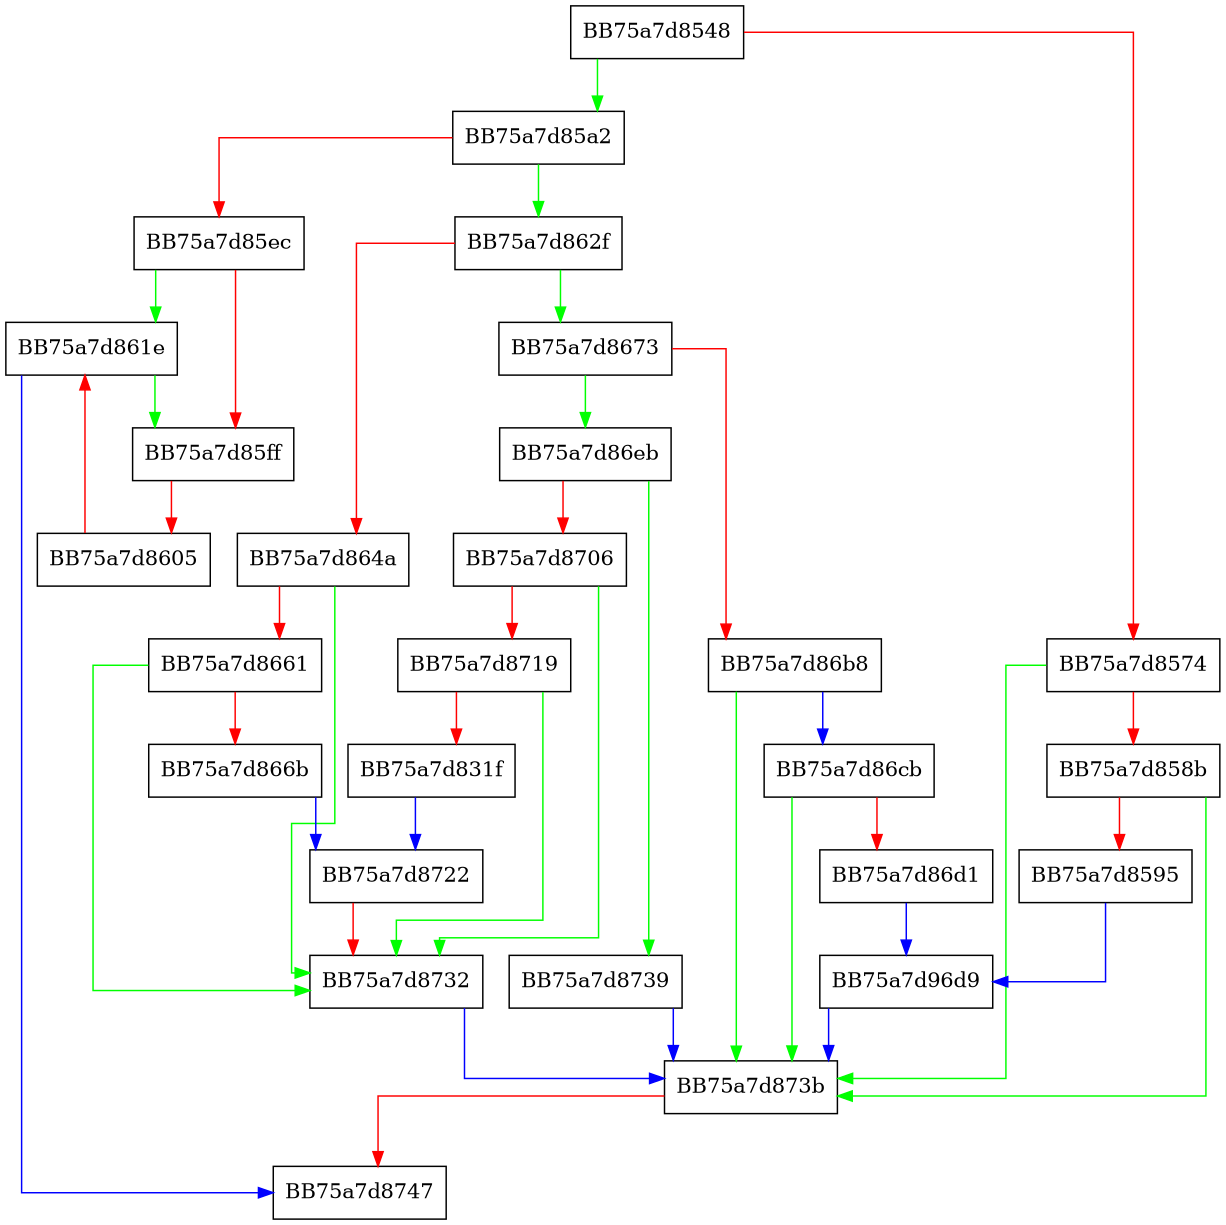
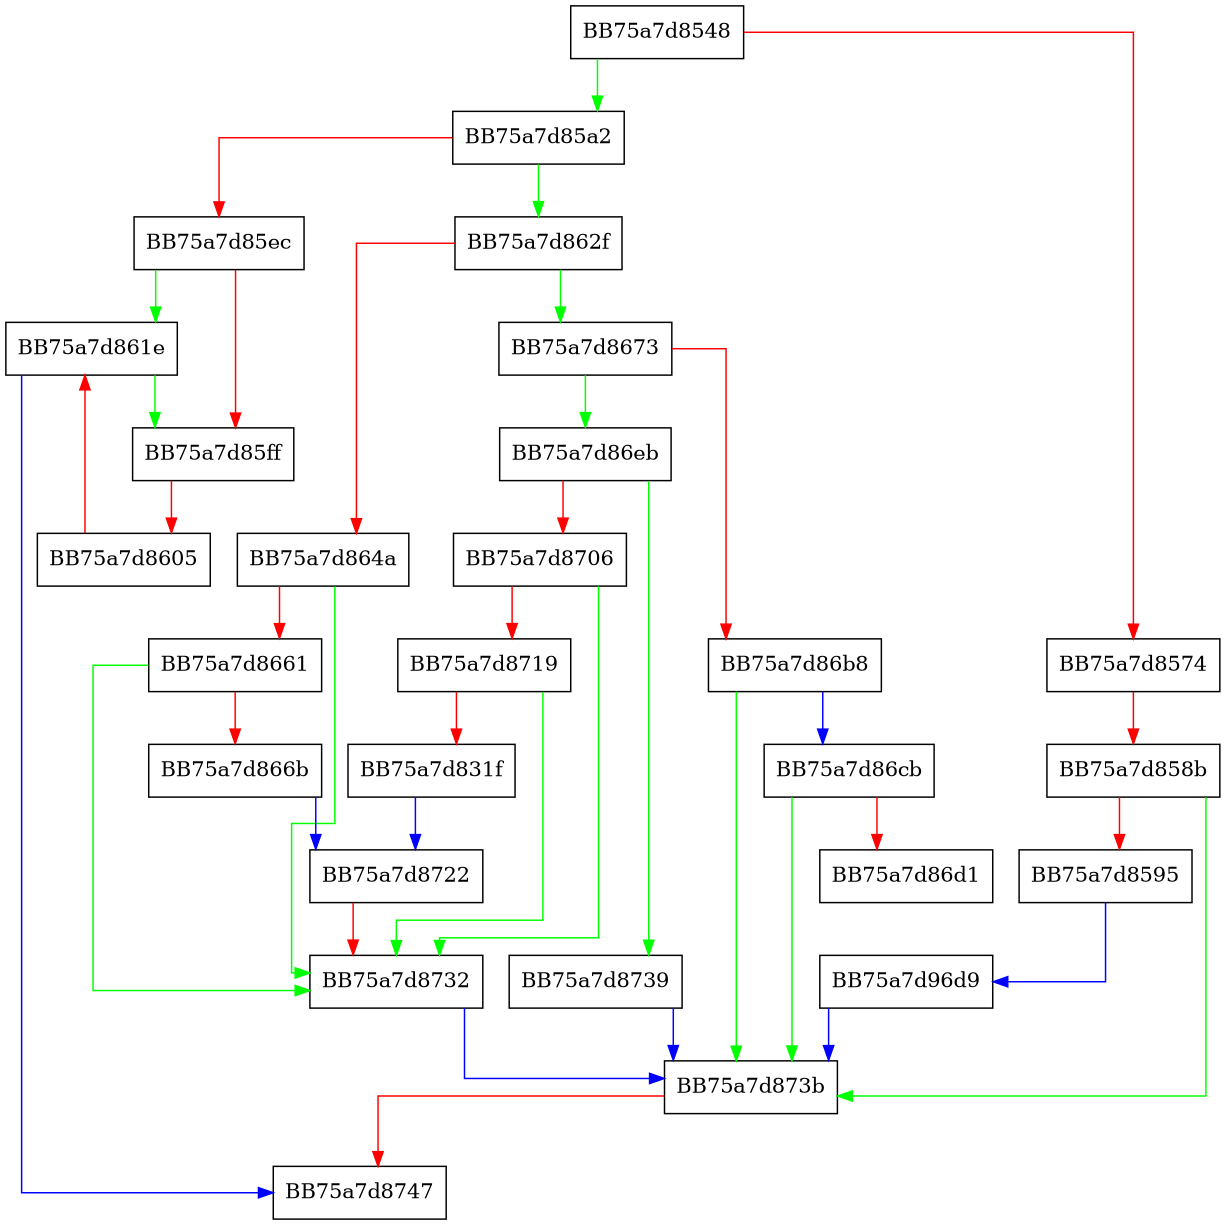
(906, 921) -> none
(1006, 928) -> none
